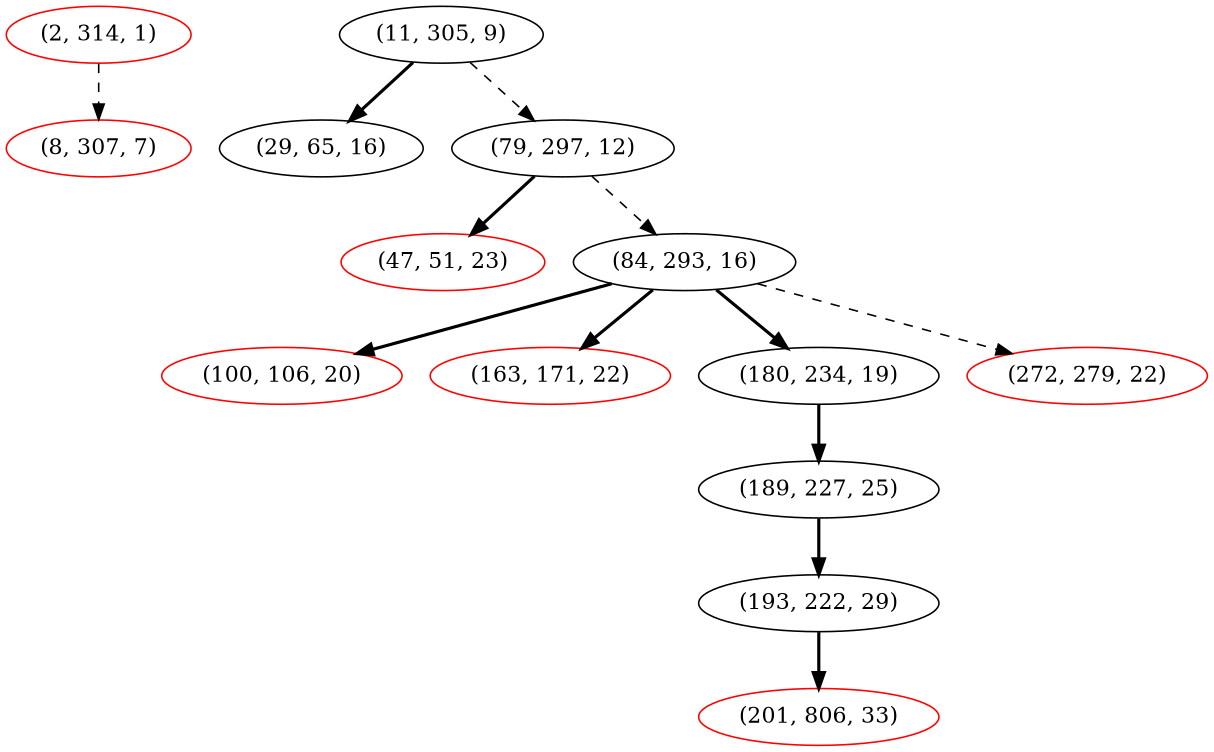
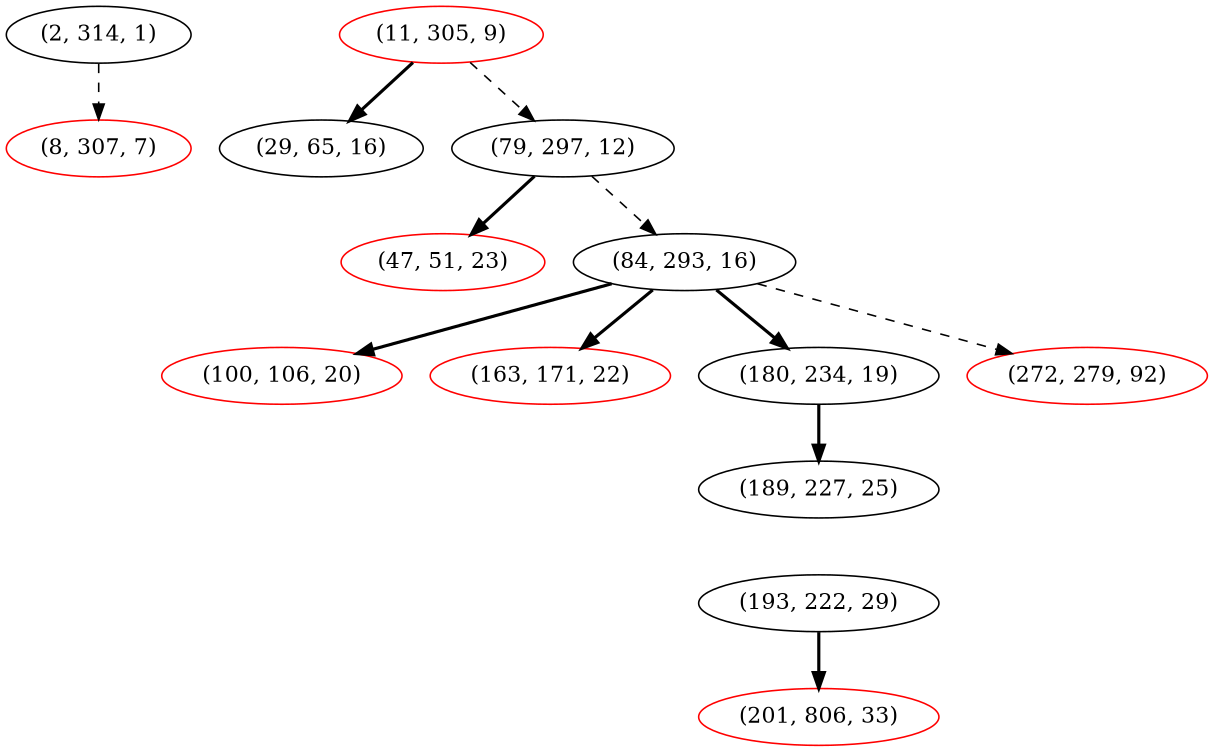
(99, 35) -> (99, 35)
(441, 35) -> (441, 35)
(1087, 376) -> (1087, 376)
(819, 539) -> none
